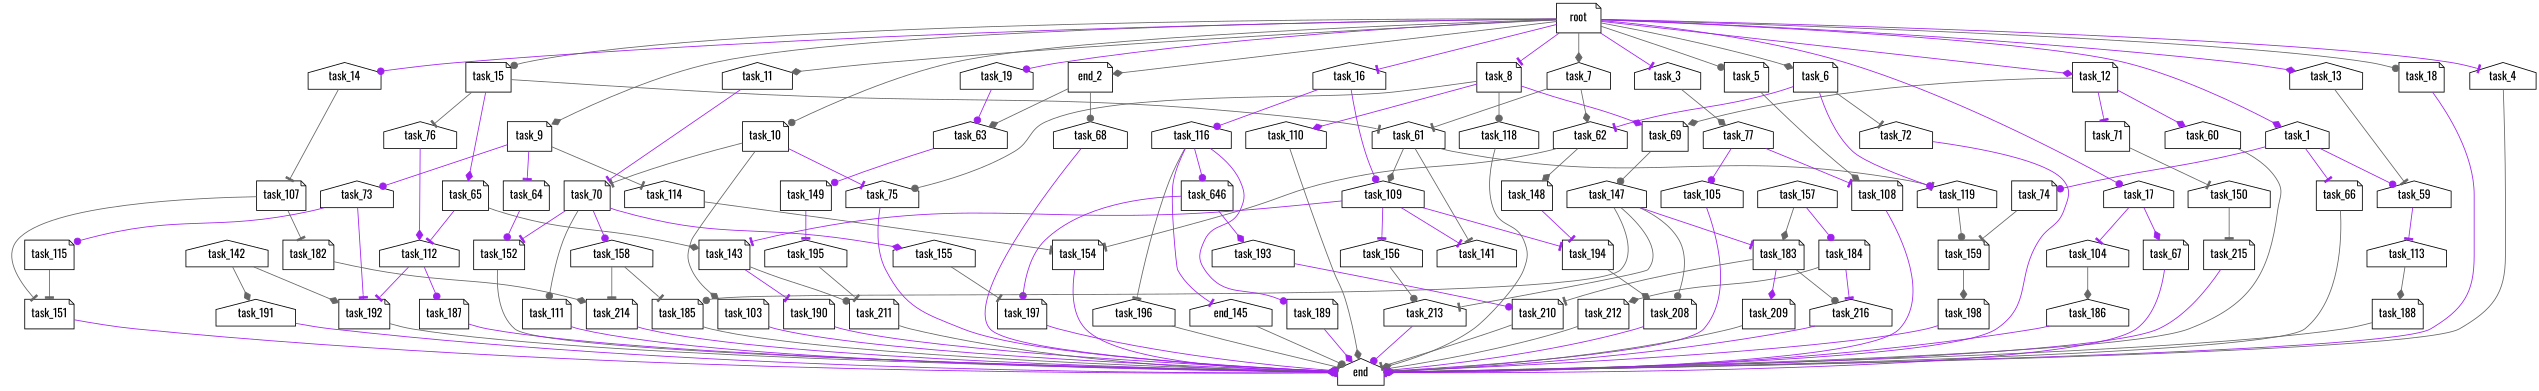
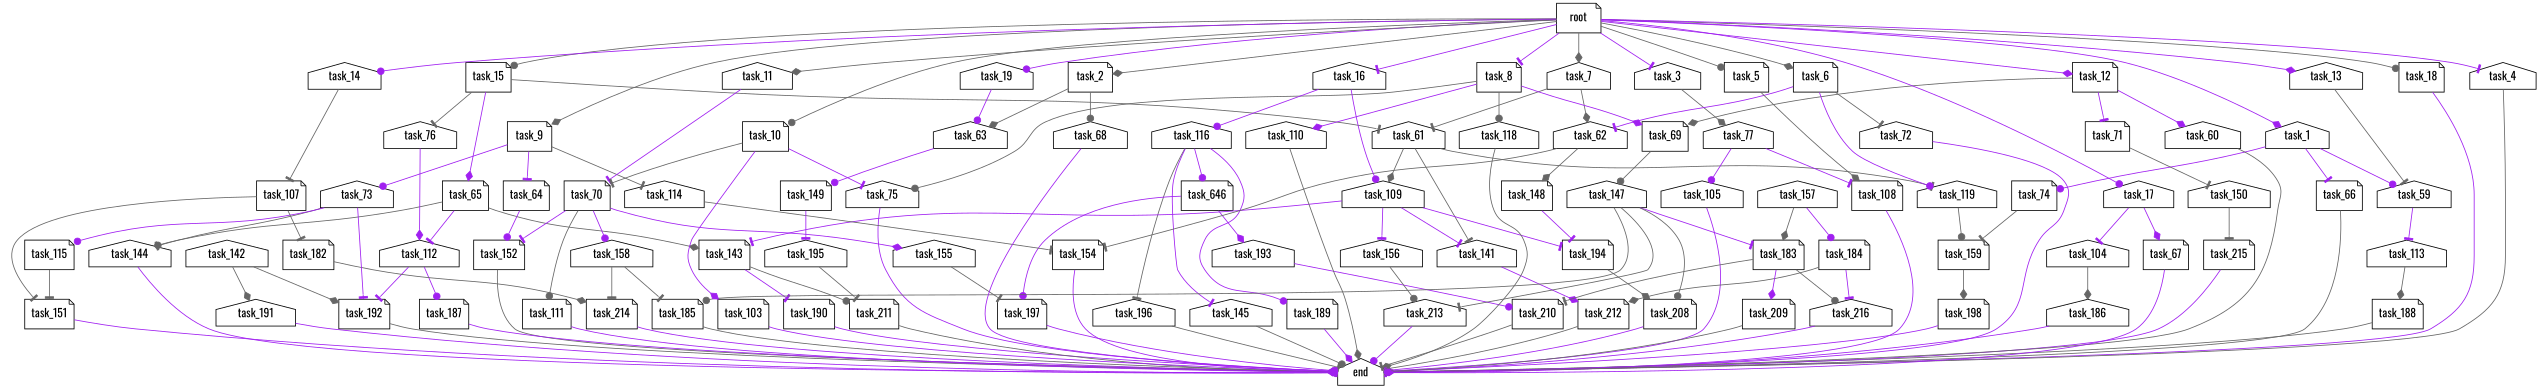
(1090, 77) -> (1090, 77)
(705, 220) -> (705, 220)
none -> (130, 255)
none -> (1527, 278)
(1231, 314) -> (1231, 314)
